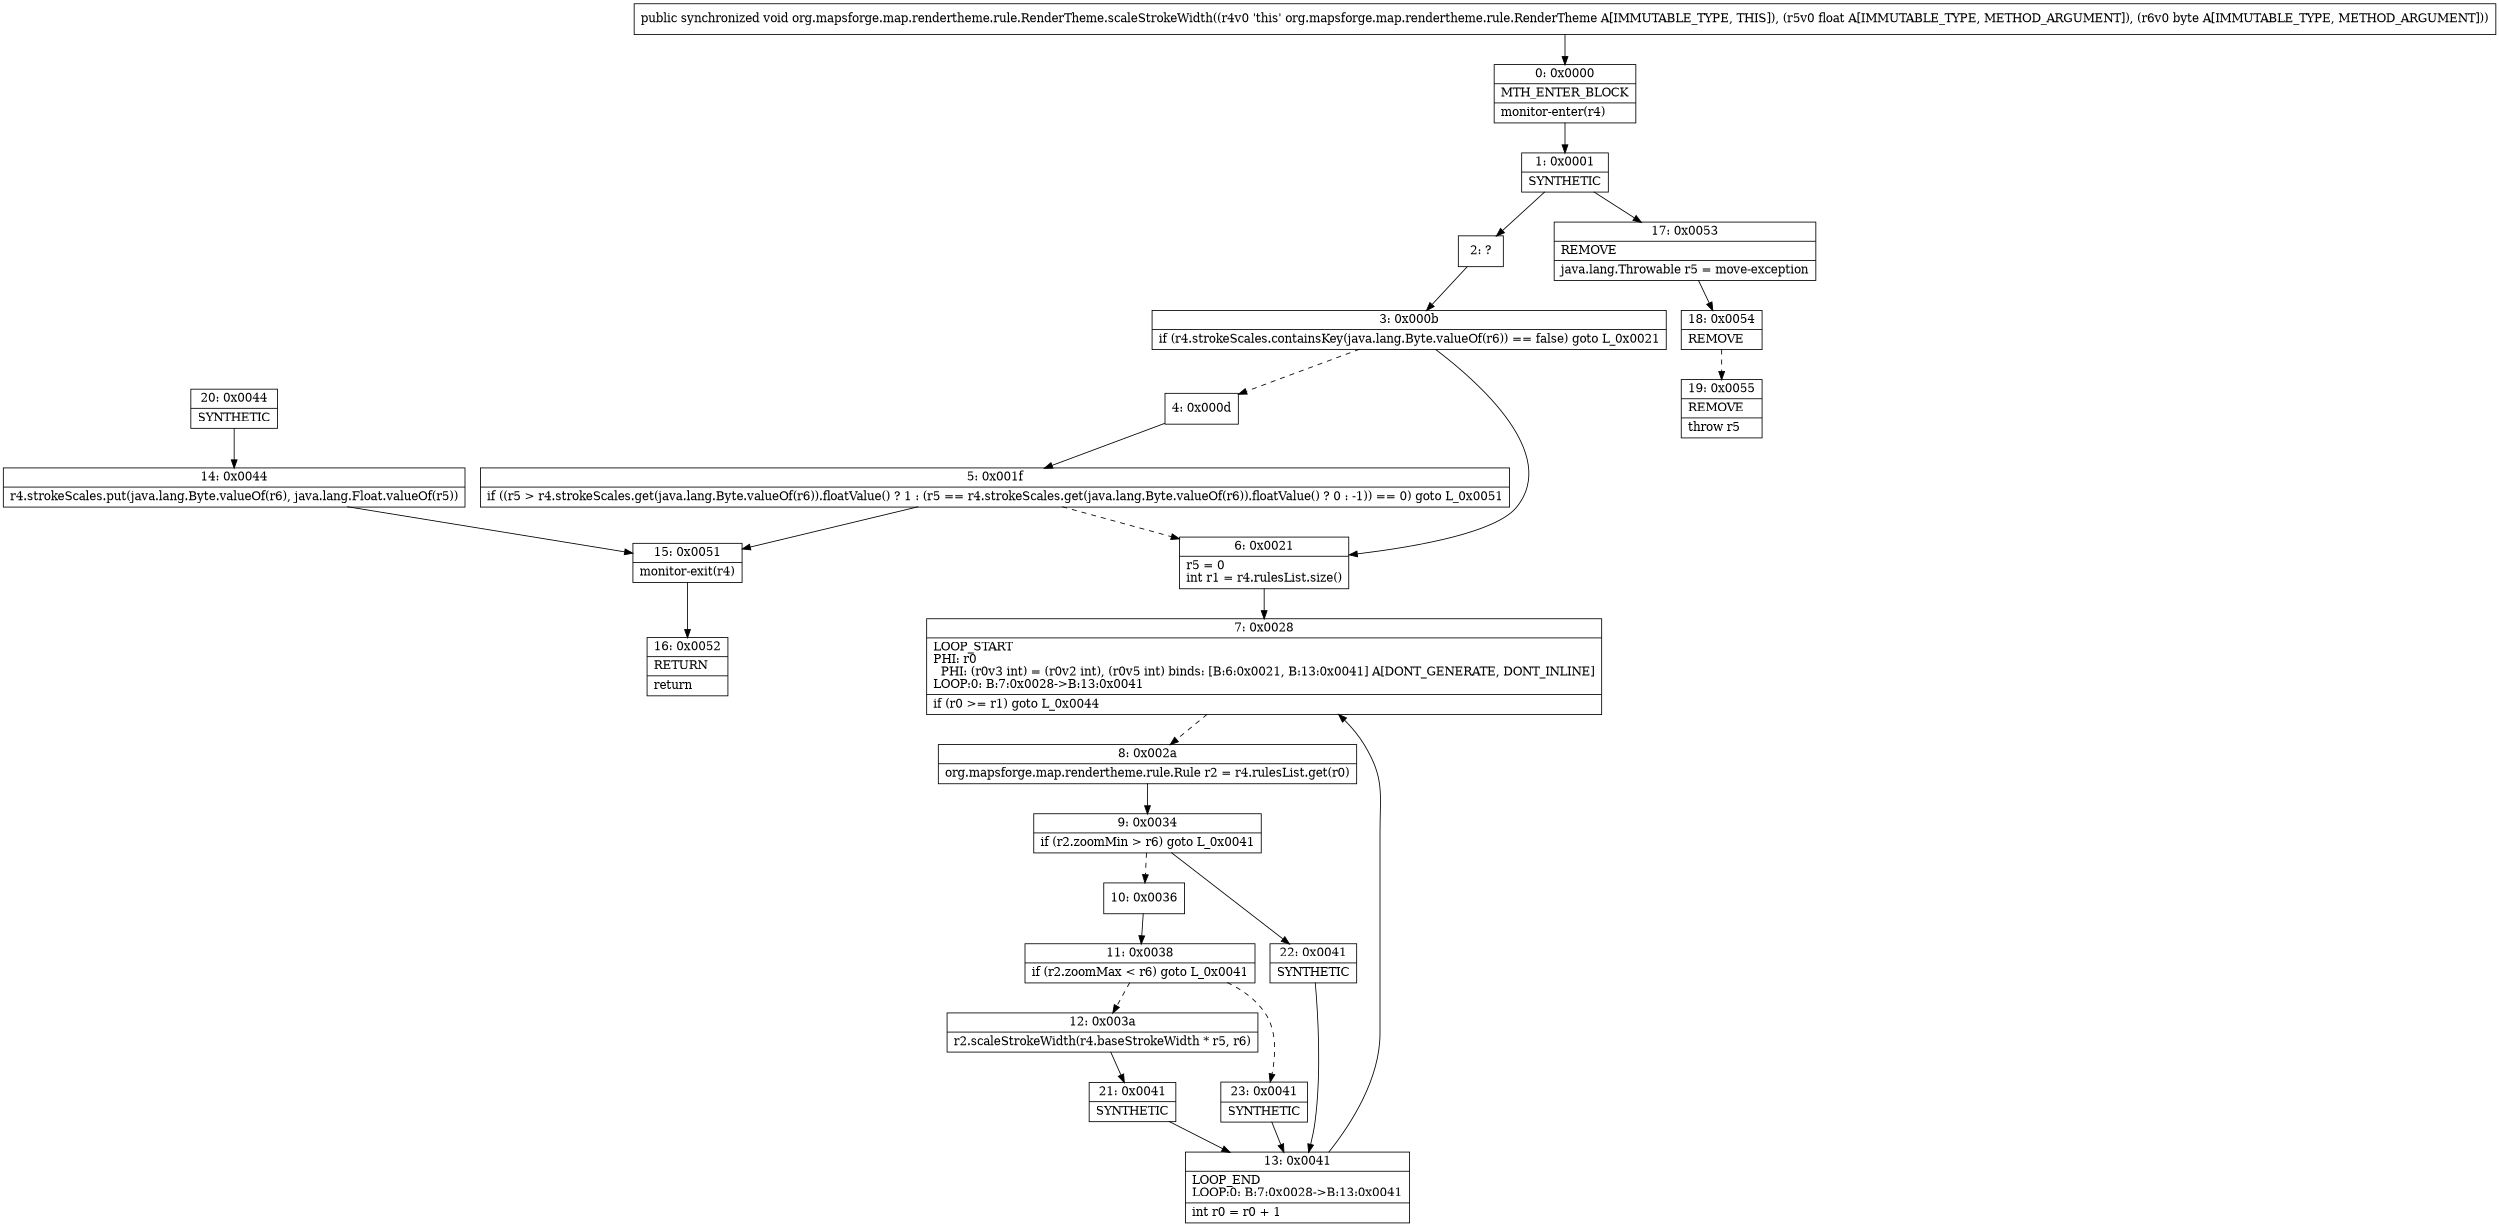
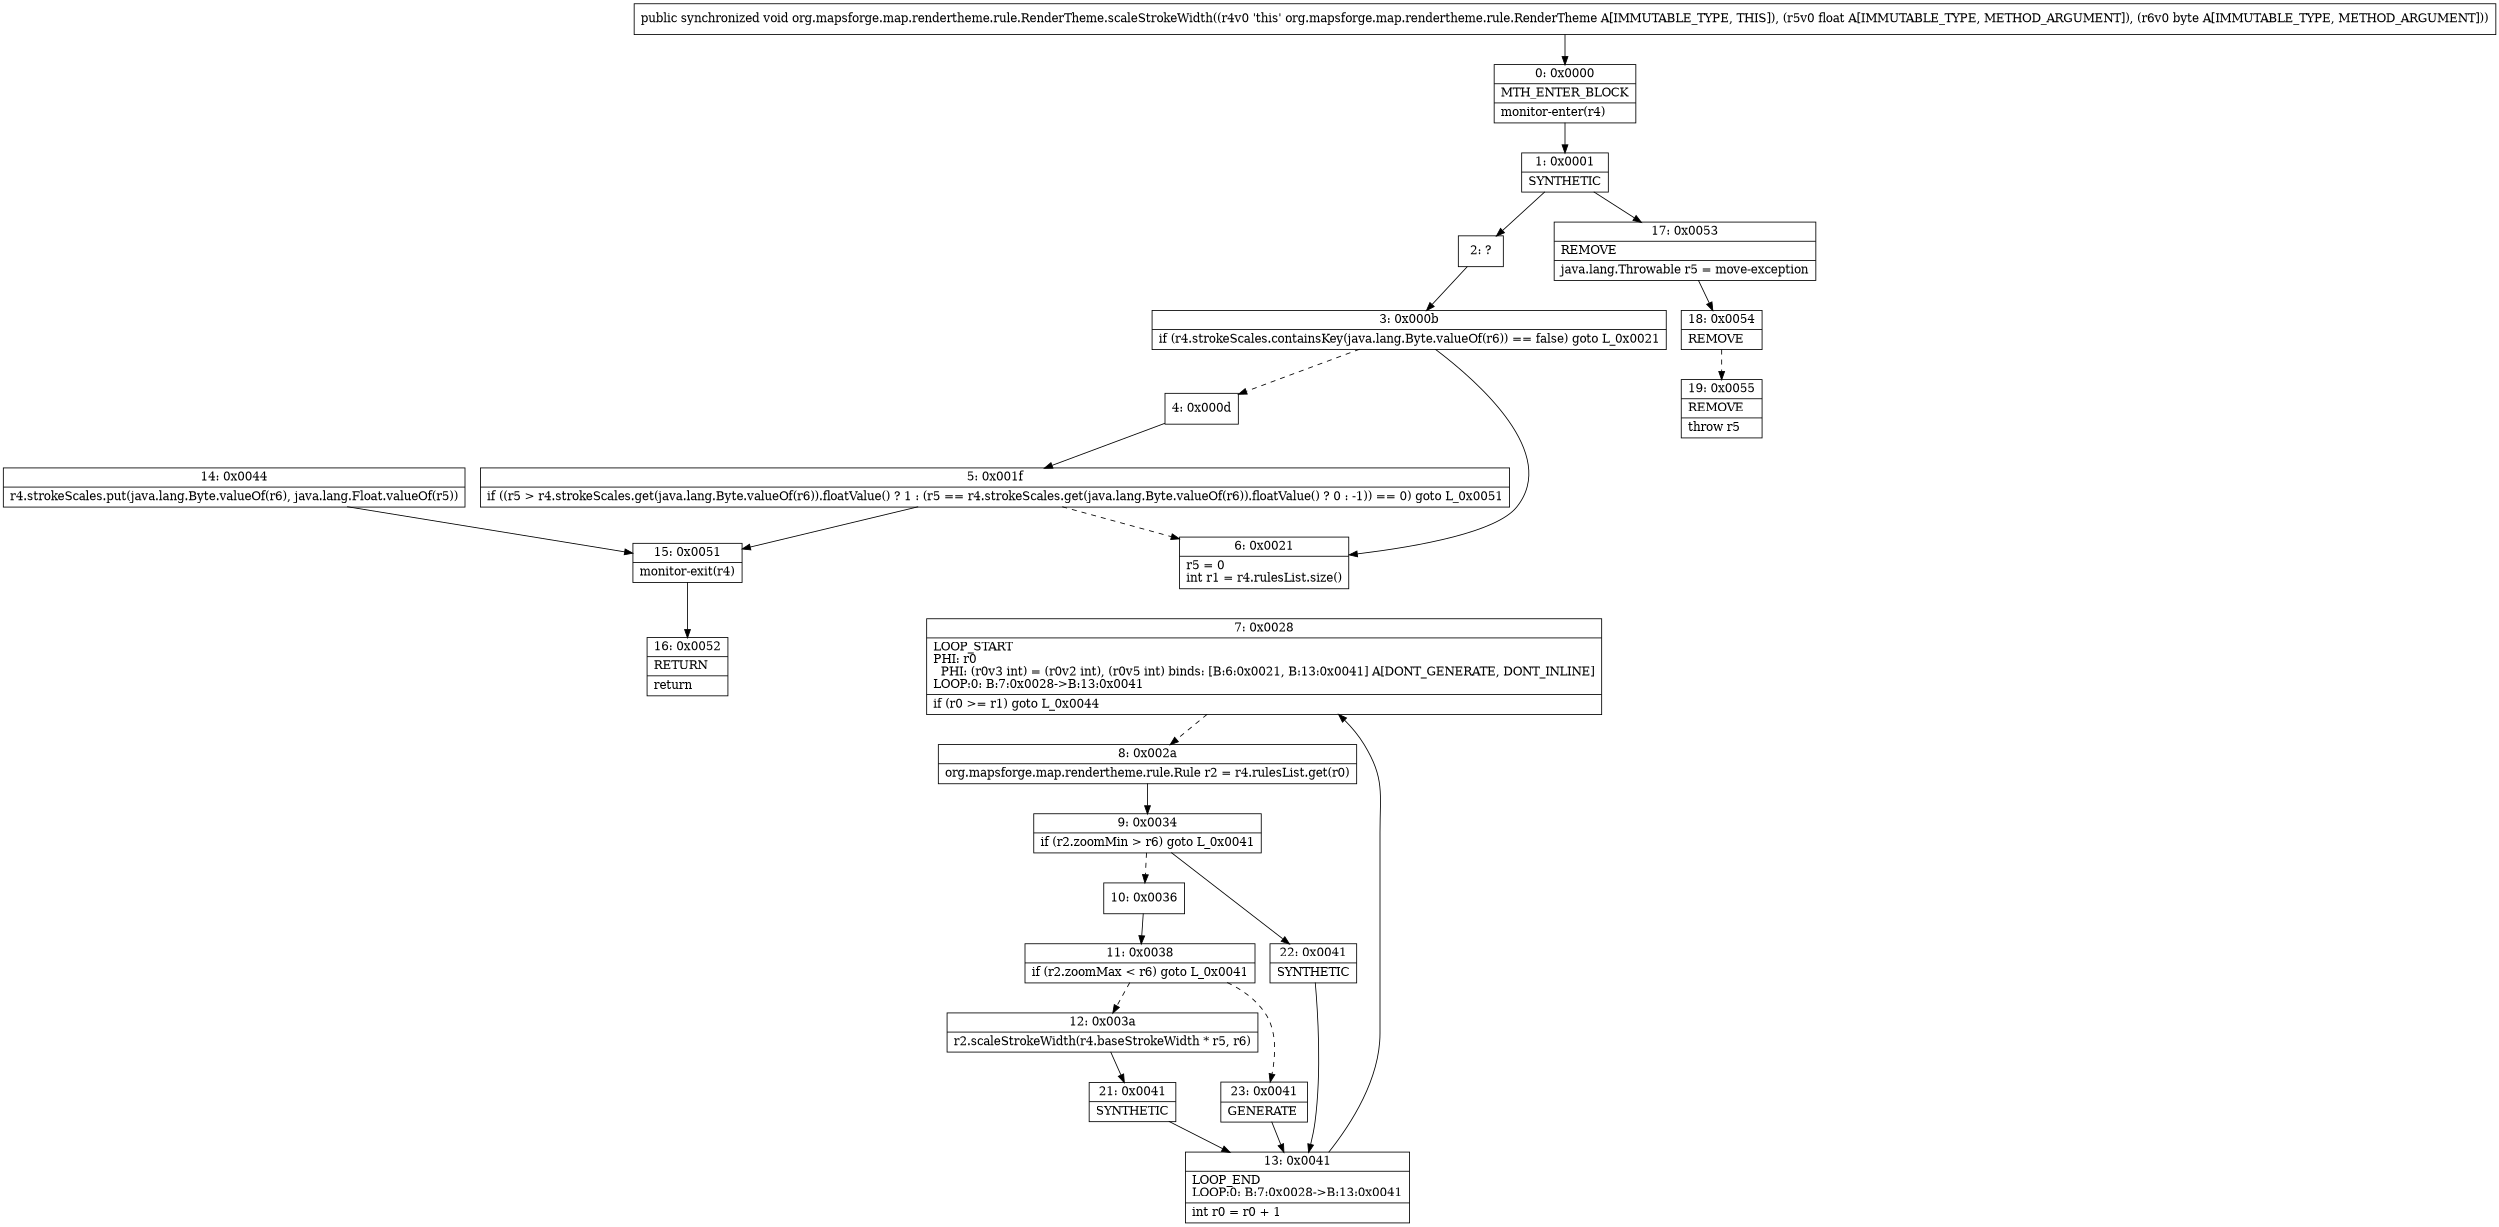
(234, 409) -> none
(1264, 600) -> none
(1264, 1112) -> (1262, 1112)
